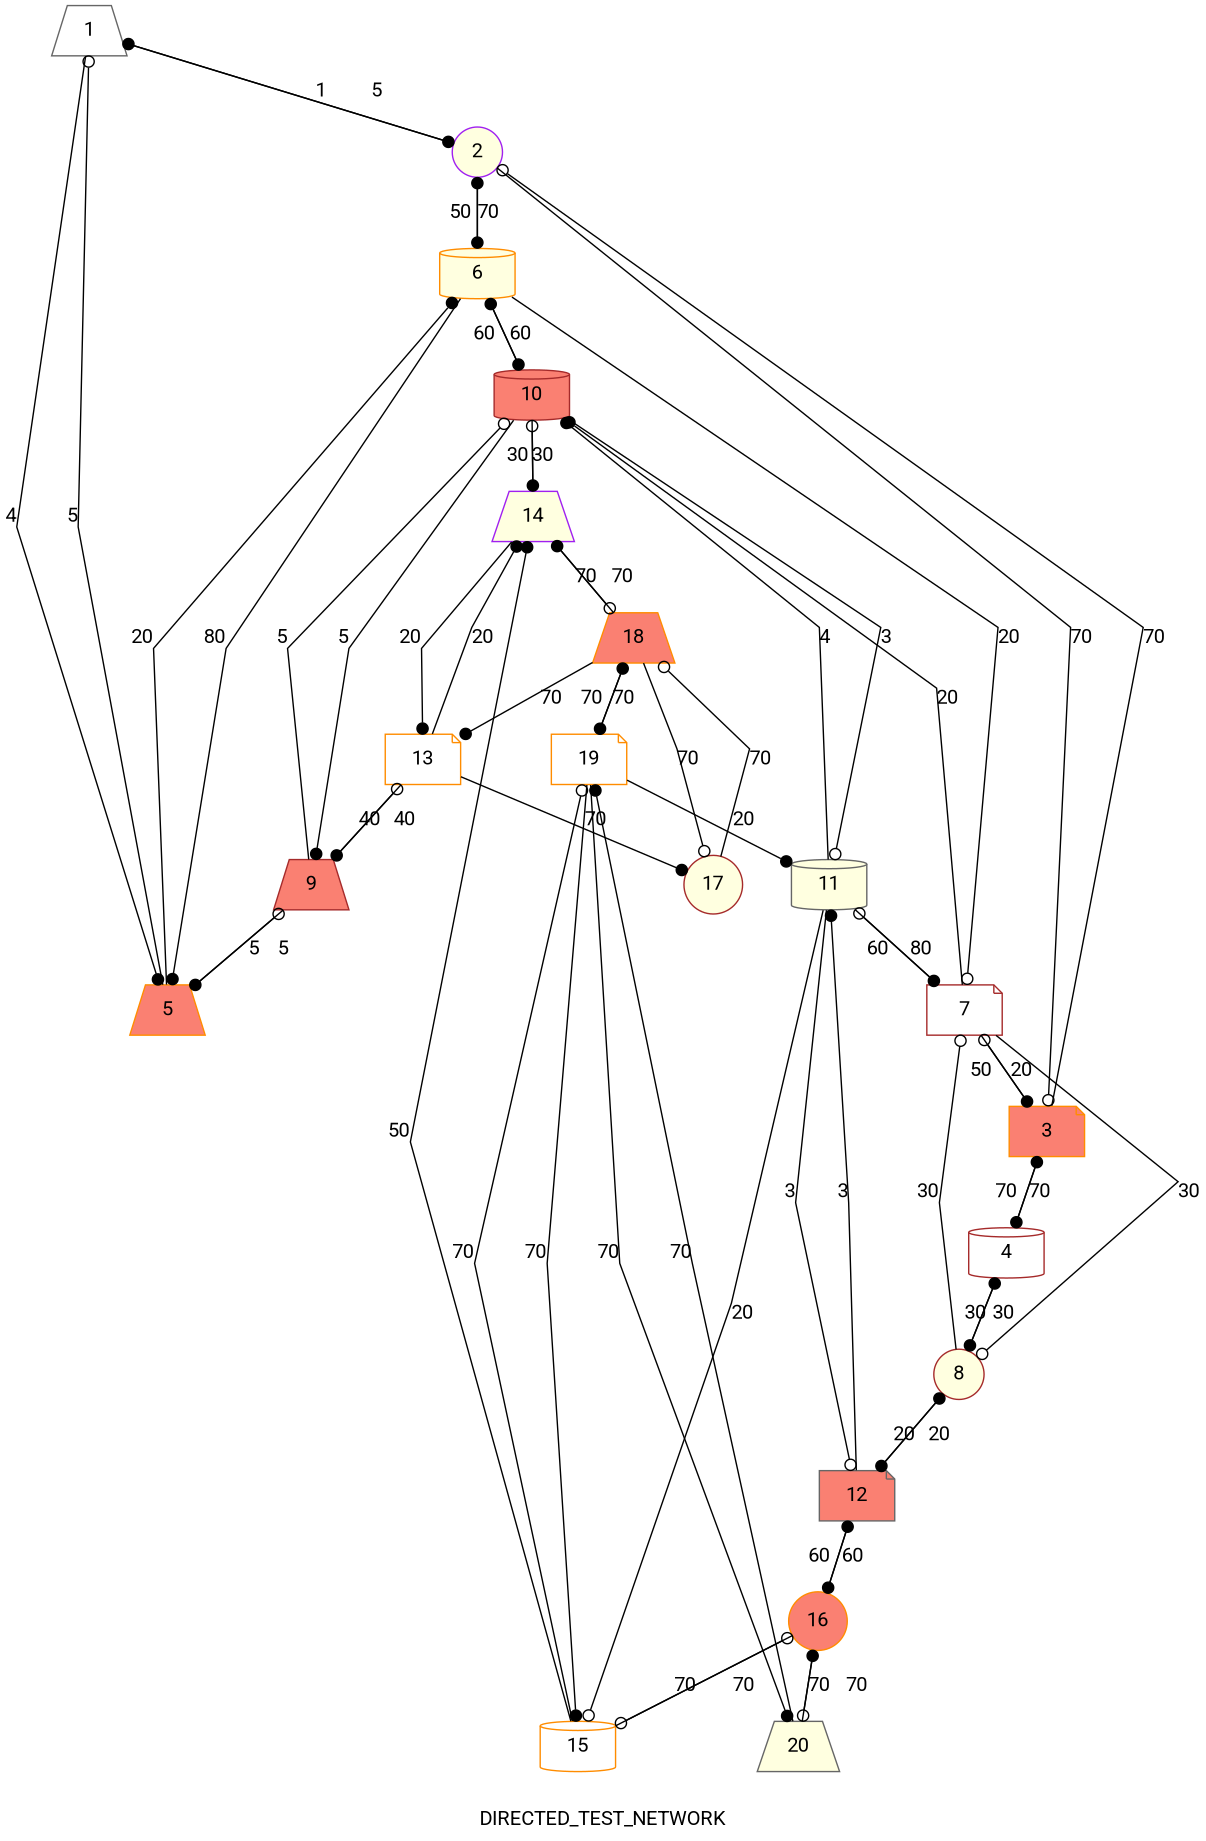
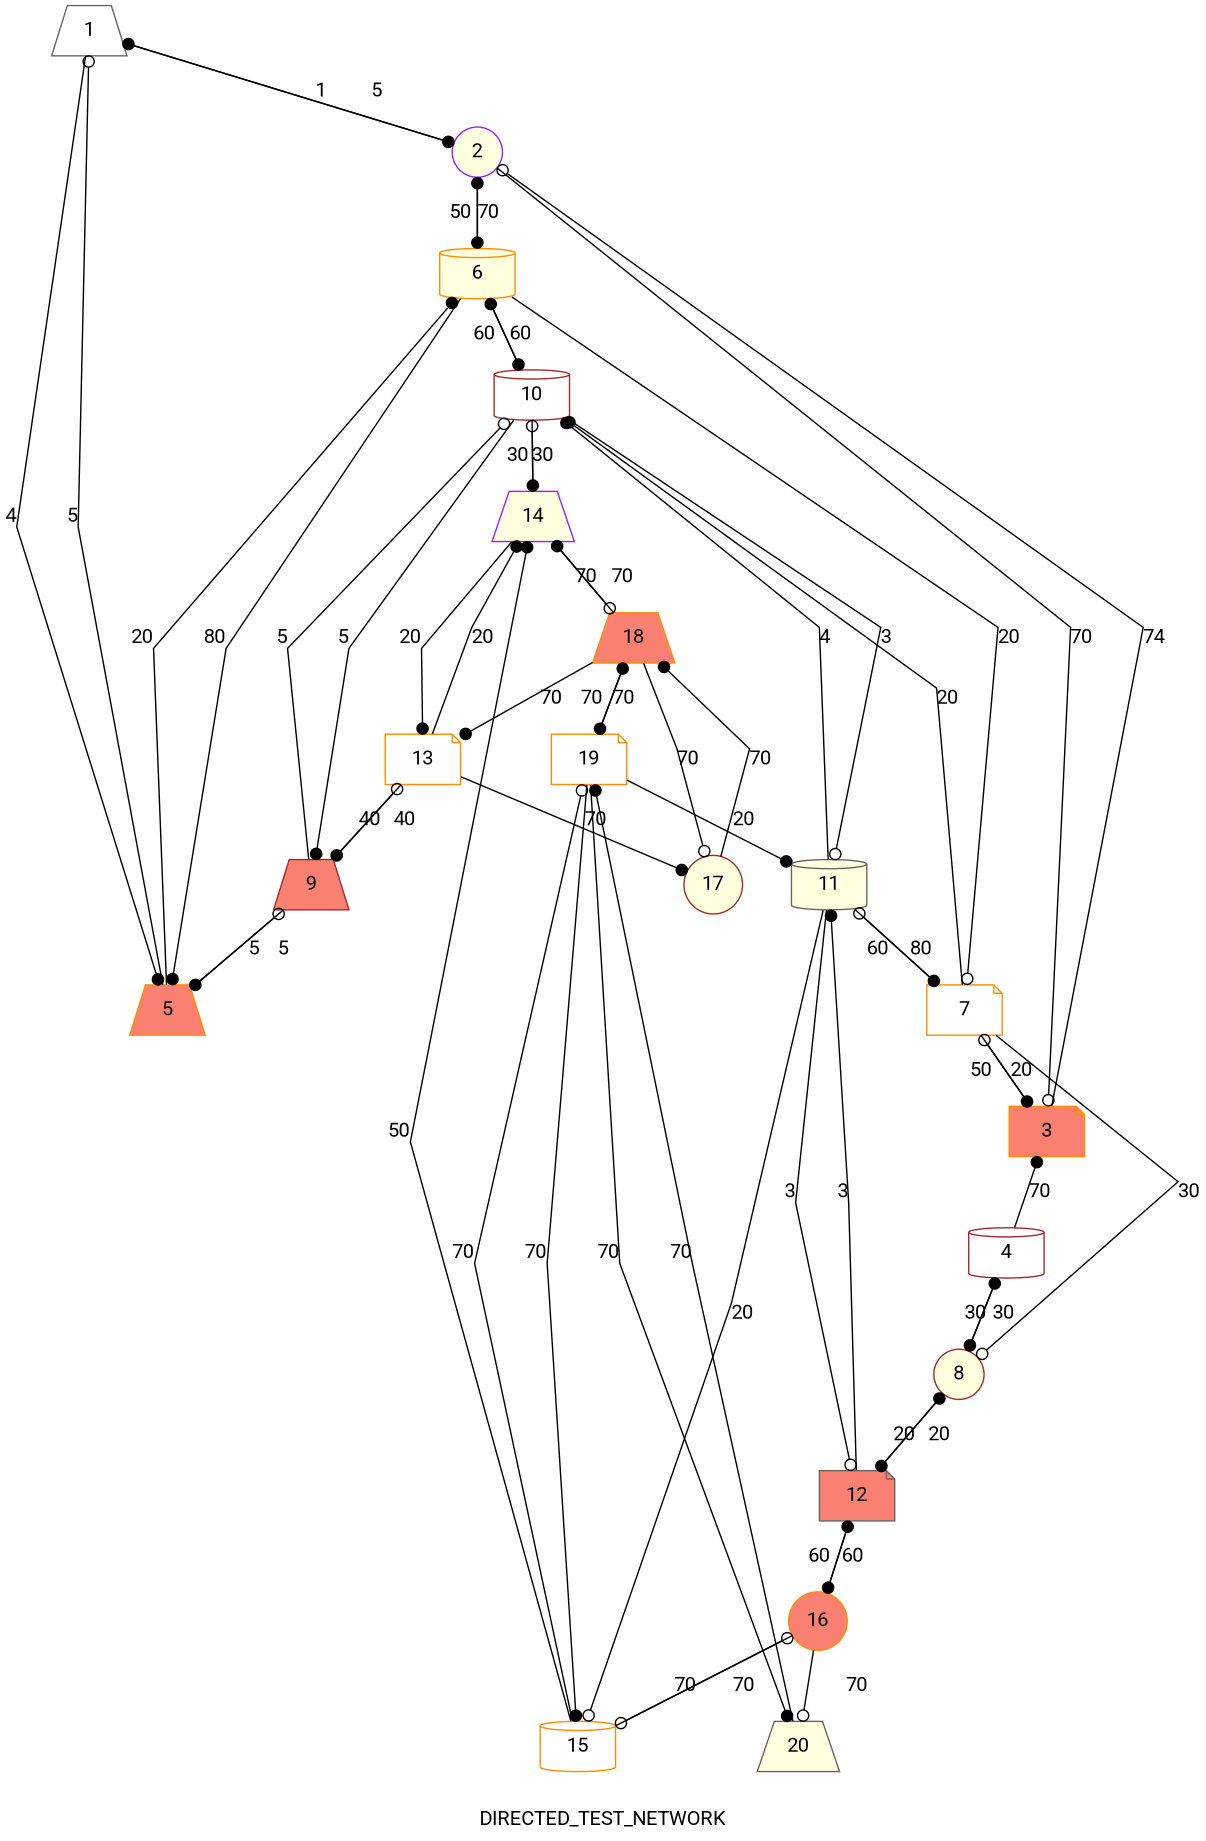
(532, 395) -> (532, 395)
(1154, 638) -> (1154, 638)
(749, 749) -> (749, 749)
(965, 1010) -> (965, 1010)
(1028, 1187) -> none
(940, 1198) -> none
(807, 1691) -> none
